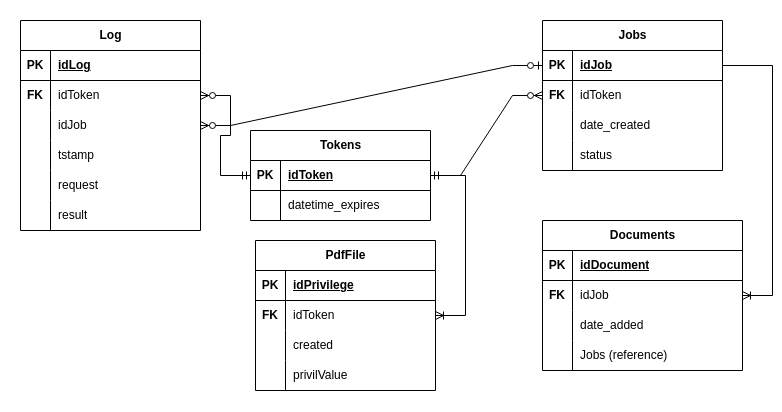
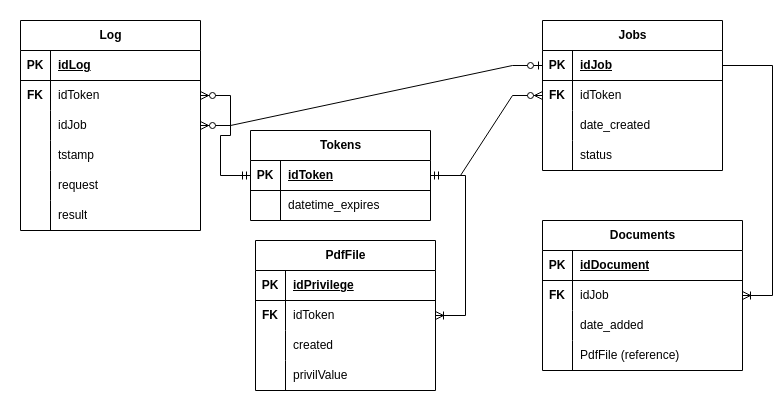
(633, 356) -> (640, 356)
